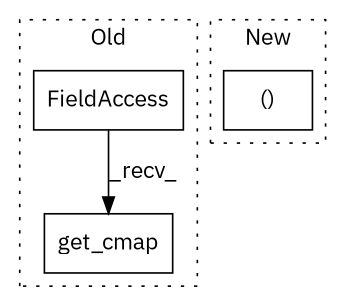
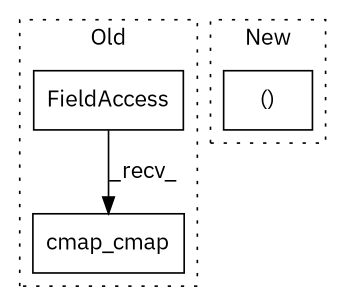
(109, 243) -> (109, 243)
